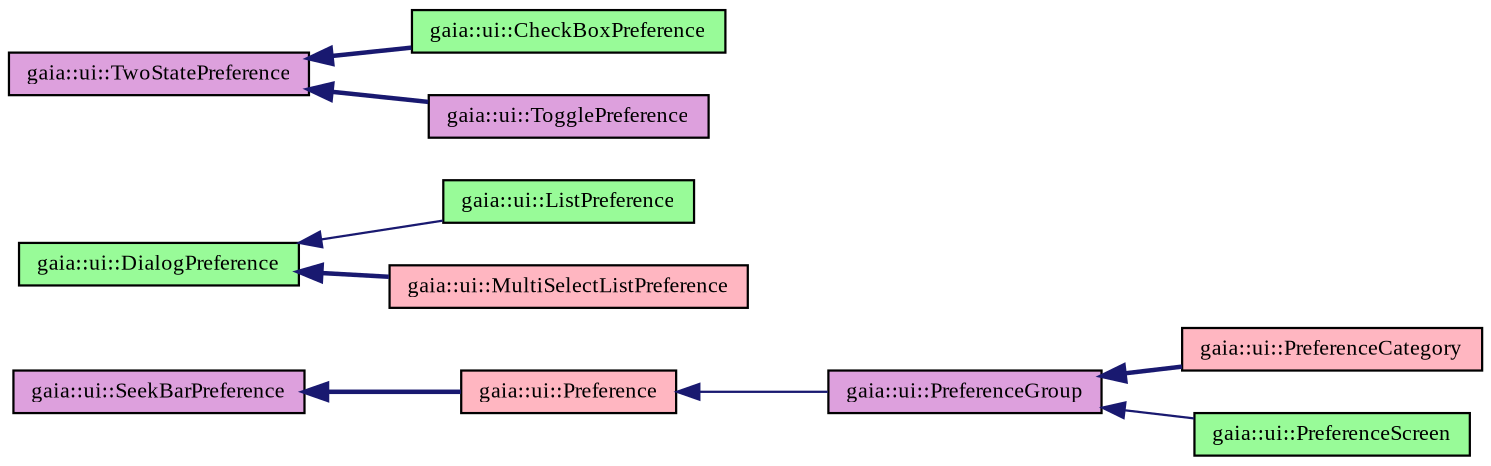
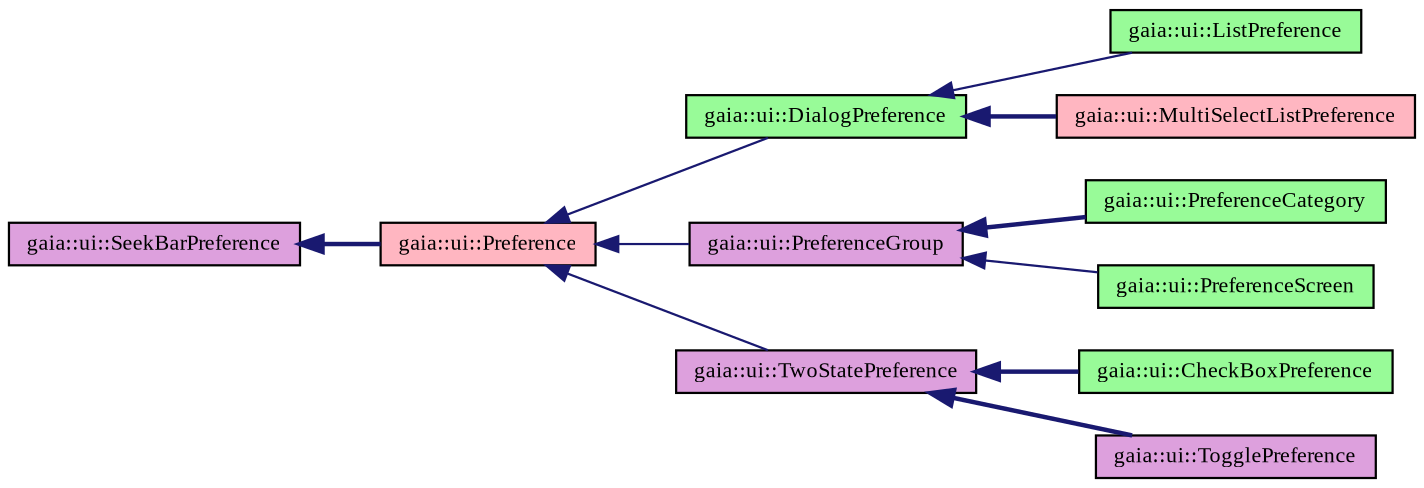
none -> (668, 176)
none -> (668, 312)
(1332, 349) -> (1236, 202)
